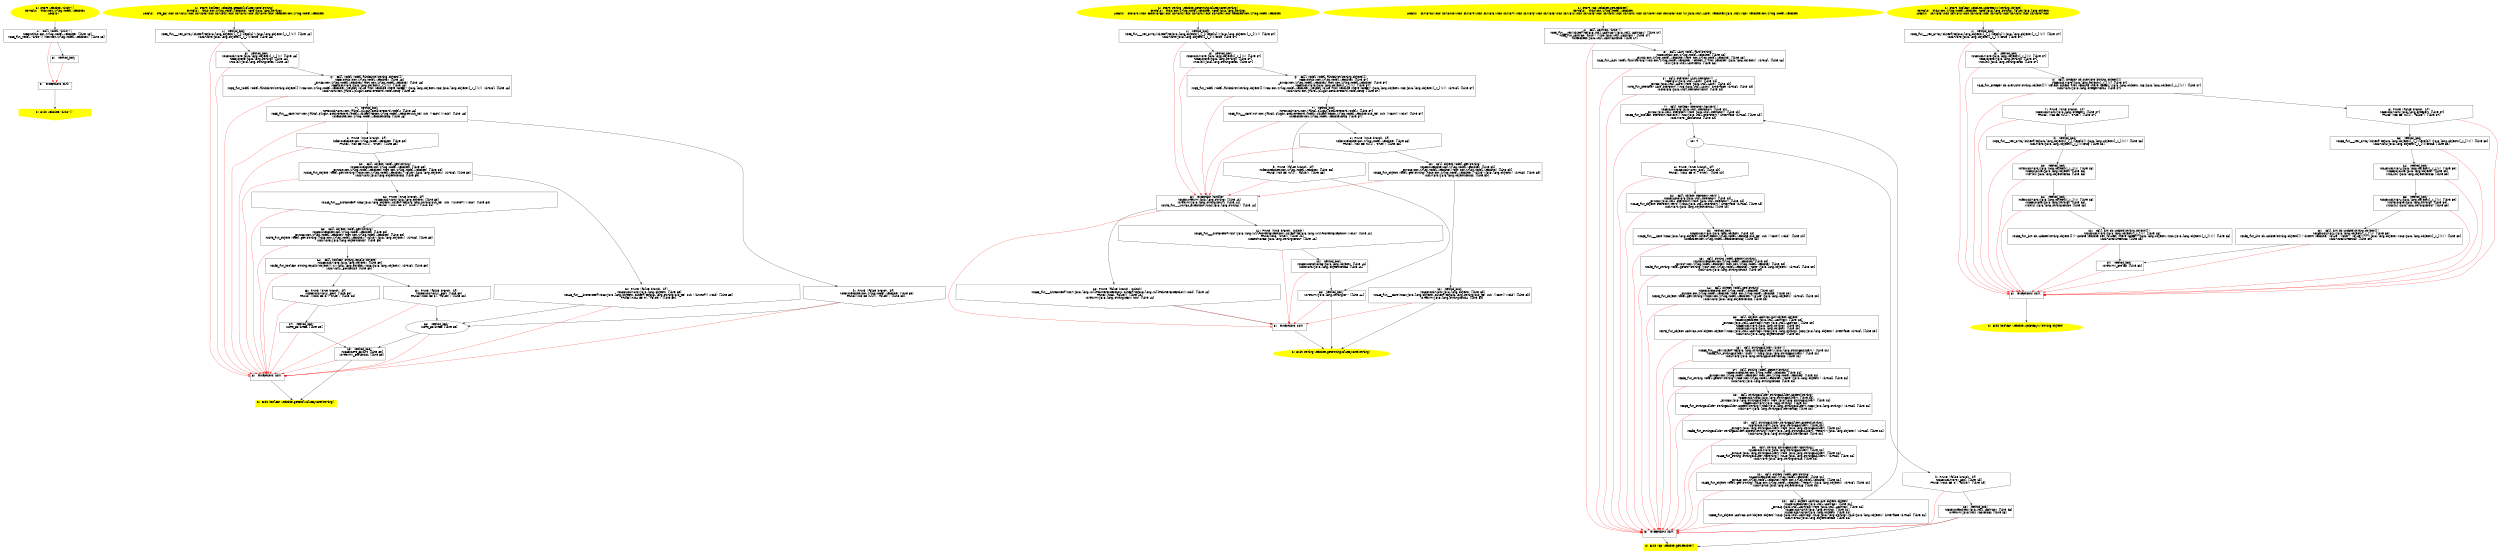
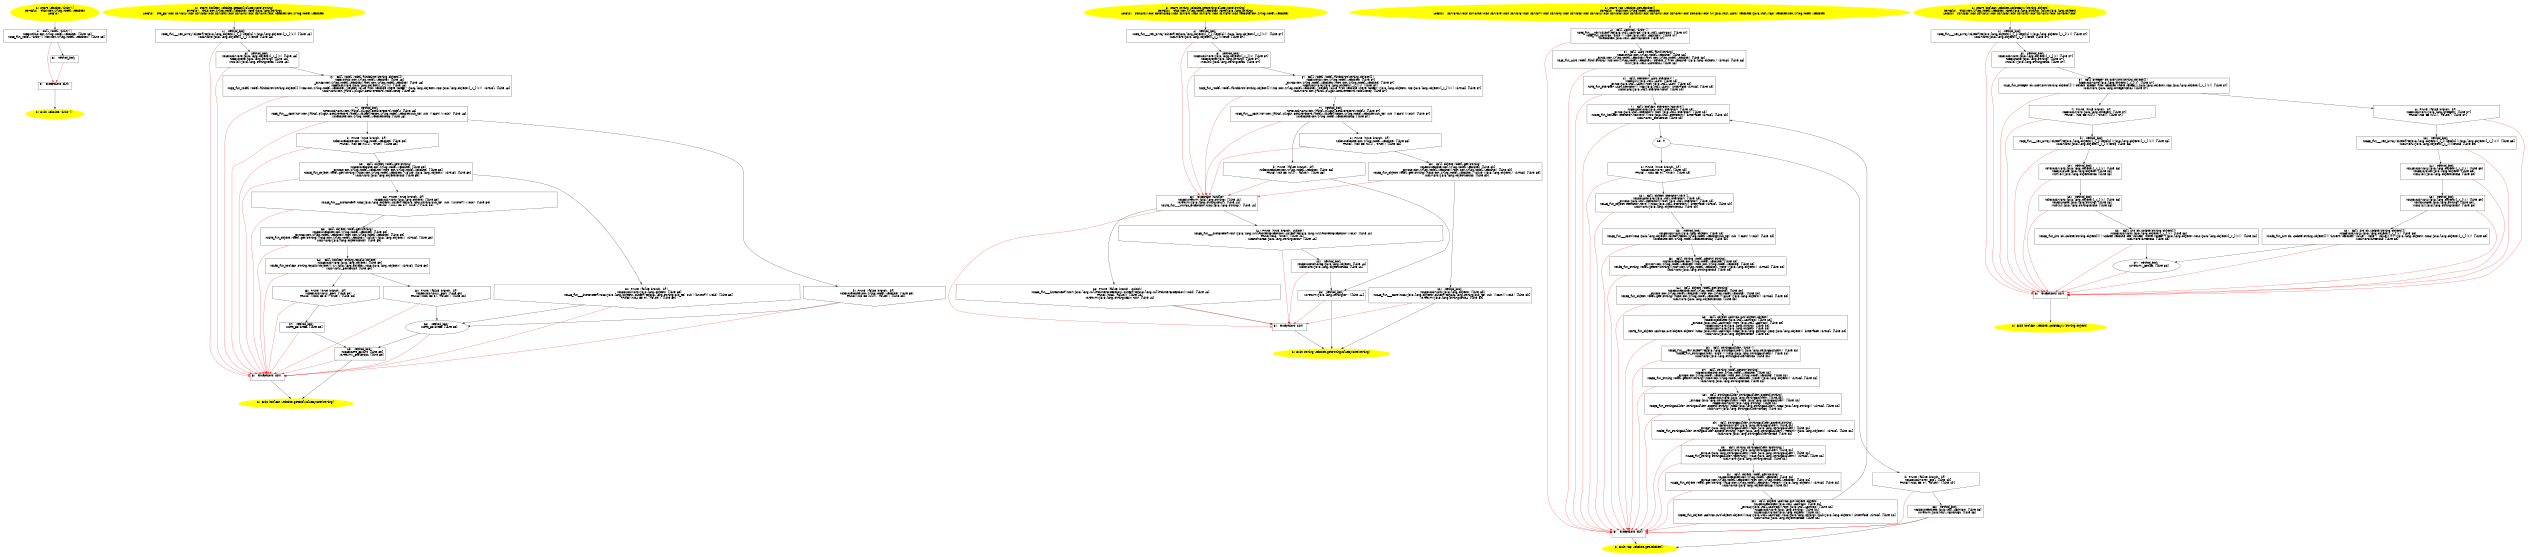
(55, 114) -> (55, 114)
(2120, 266) -> (2146, 266)
(296, 404) -> (296, 404)
(1671, 547) -> (1640, 549)
